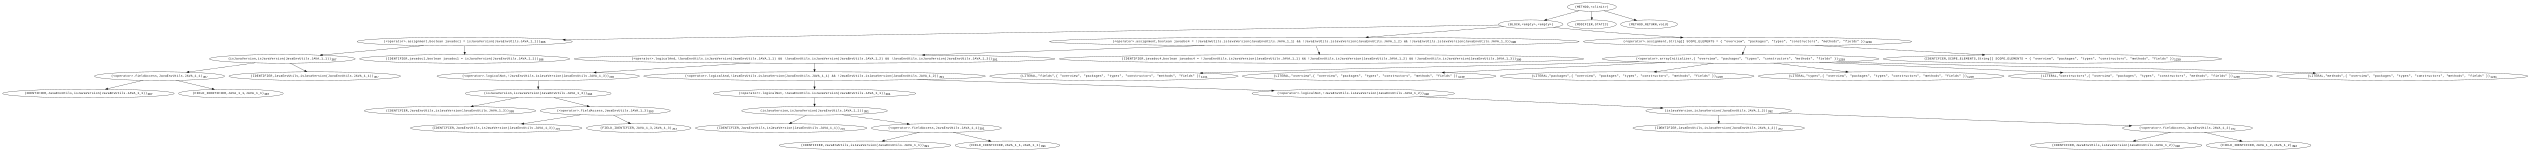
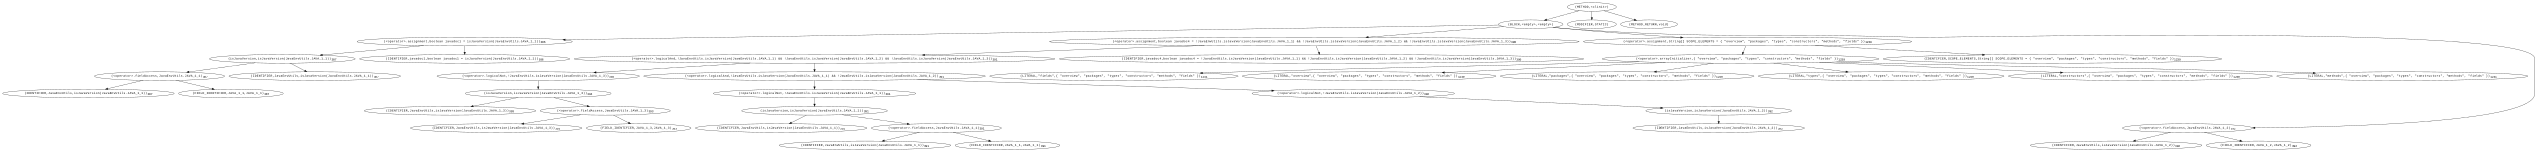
(1954, 119) -> (2206, 35)
